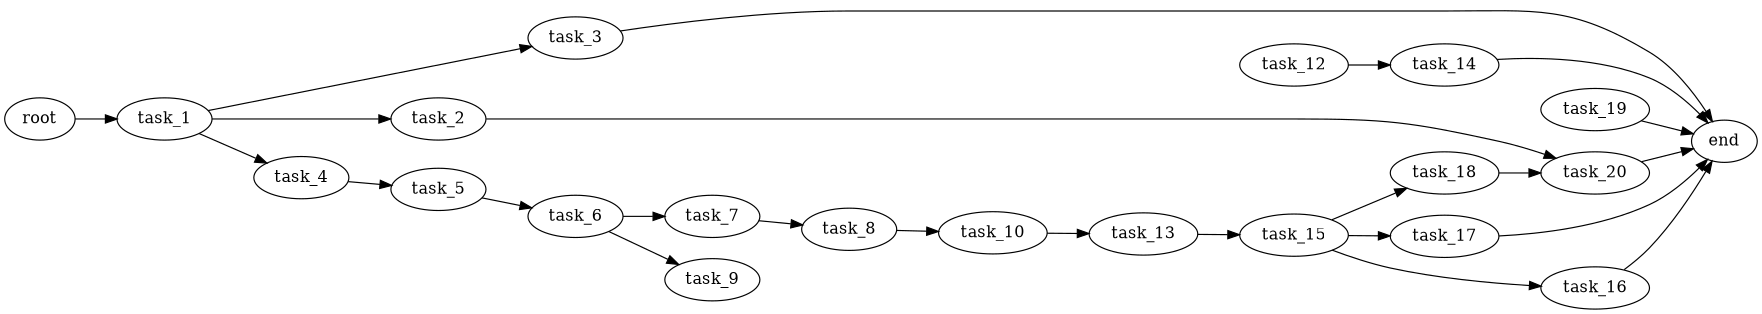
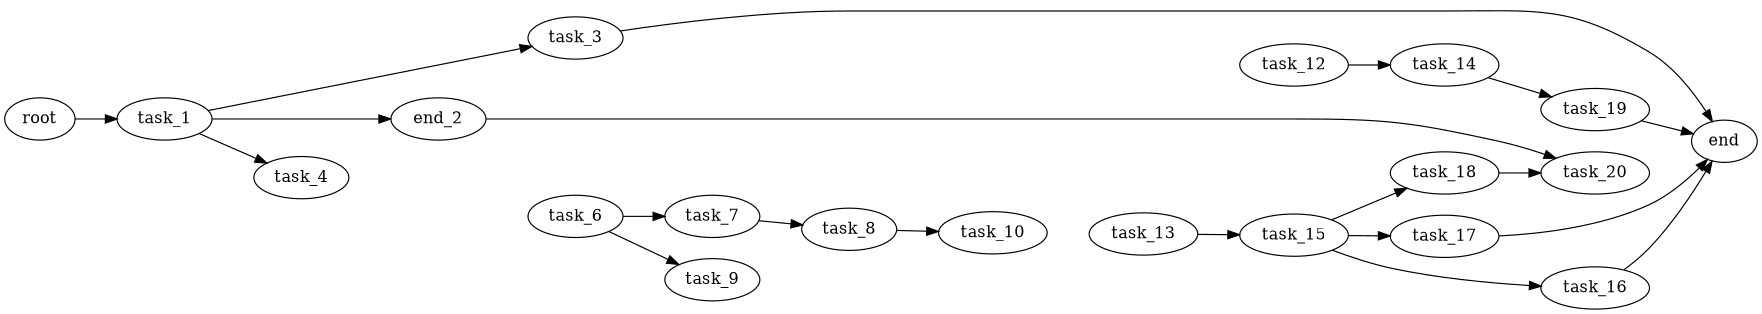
(1605, 65) -> (1514, 86)
(438, 119) -> (438, 119)
(1662, 157) -> none
(438, 189) -> none
(1062, 233) -> none
